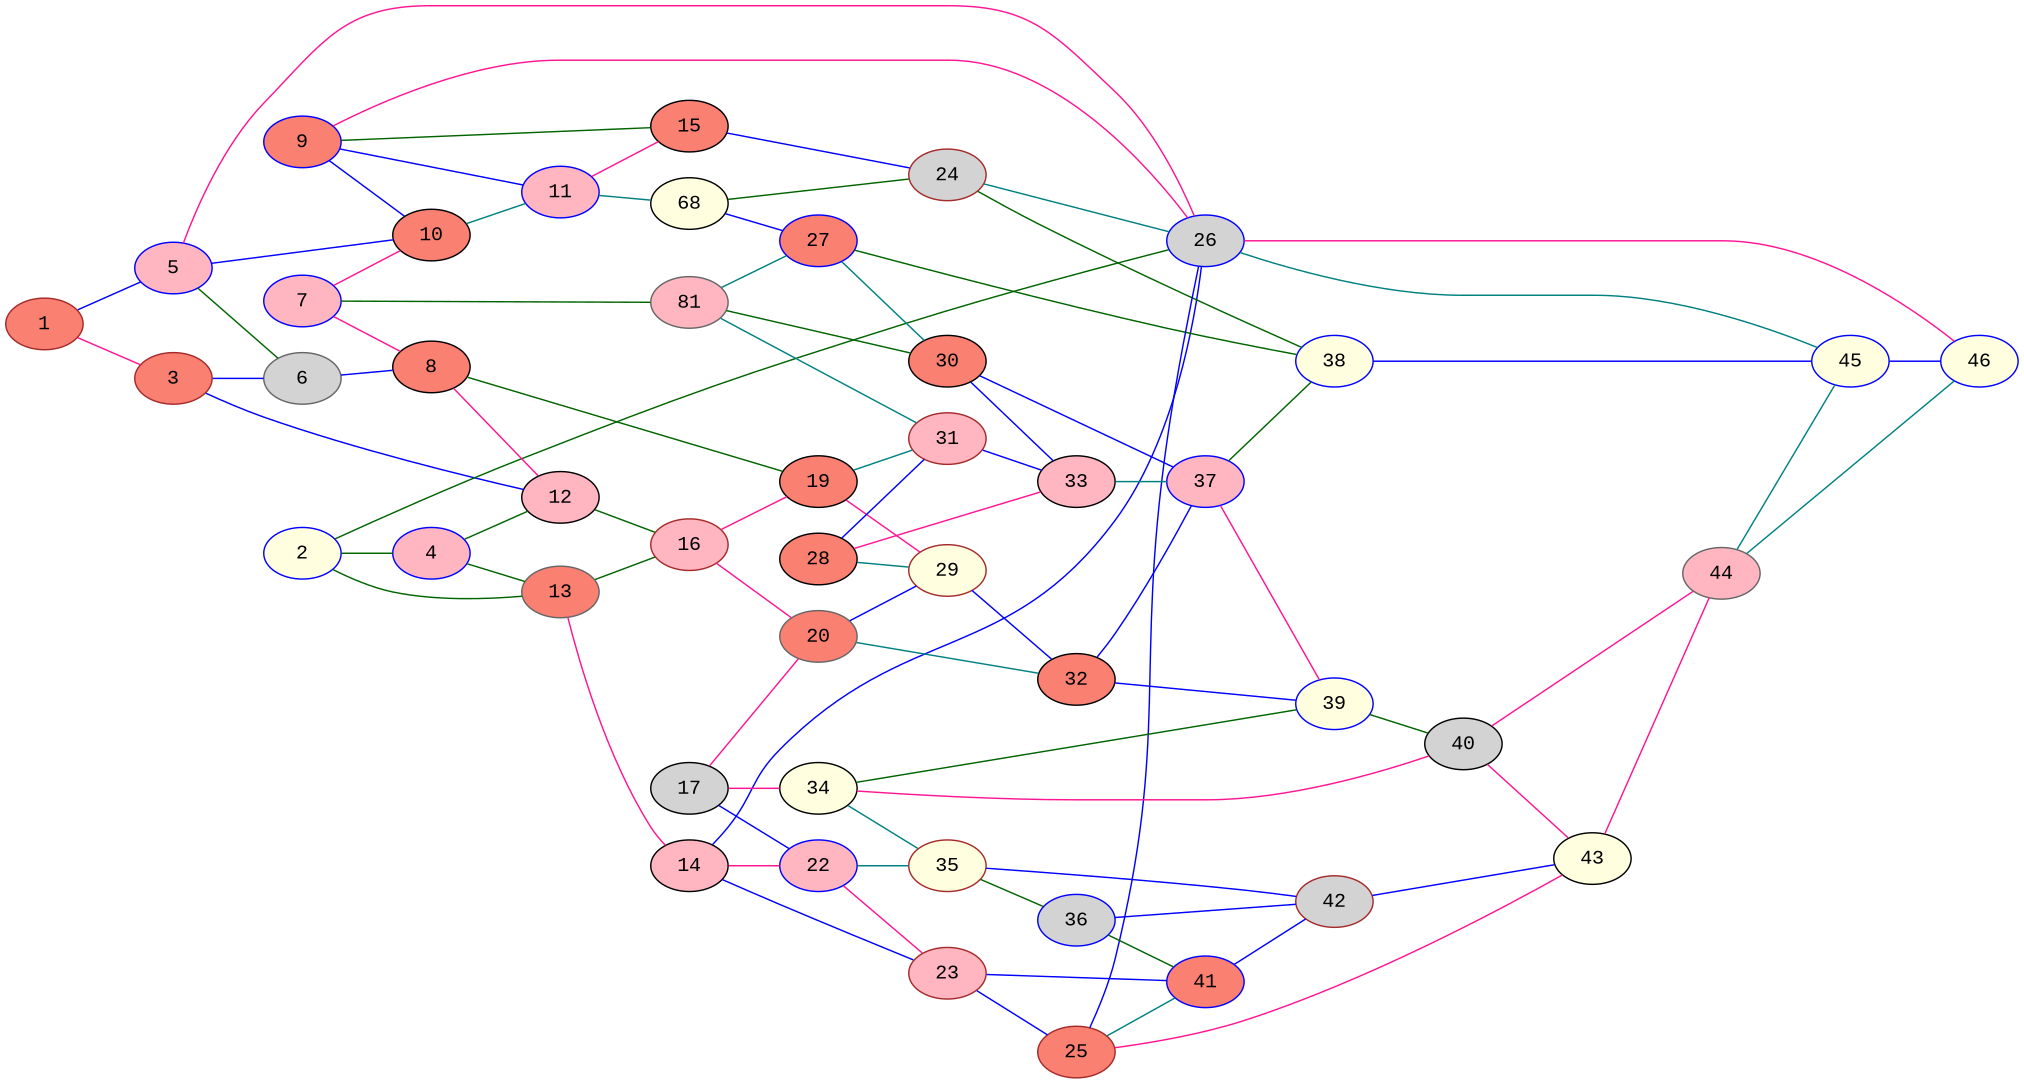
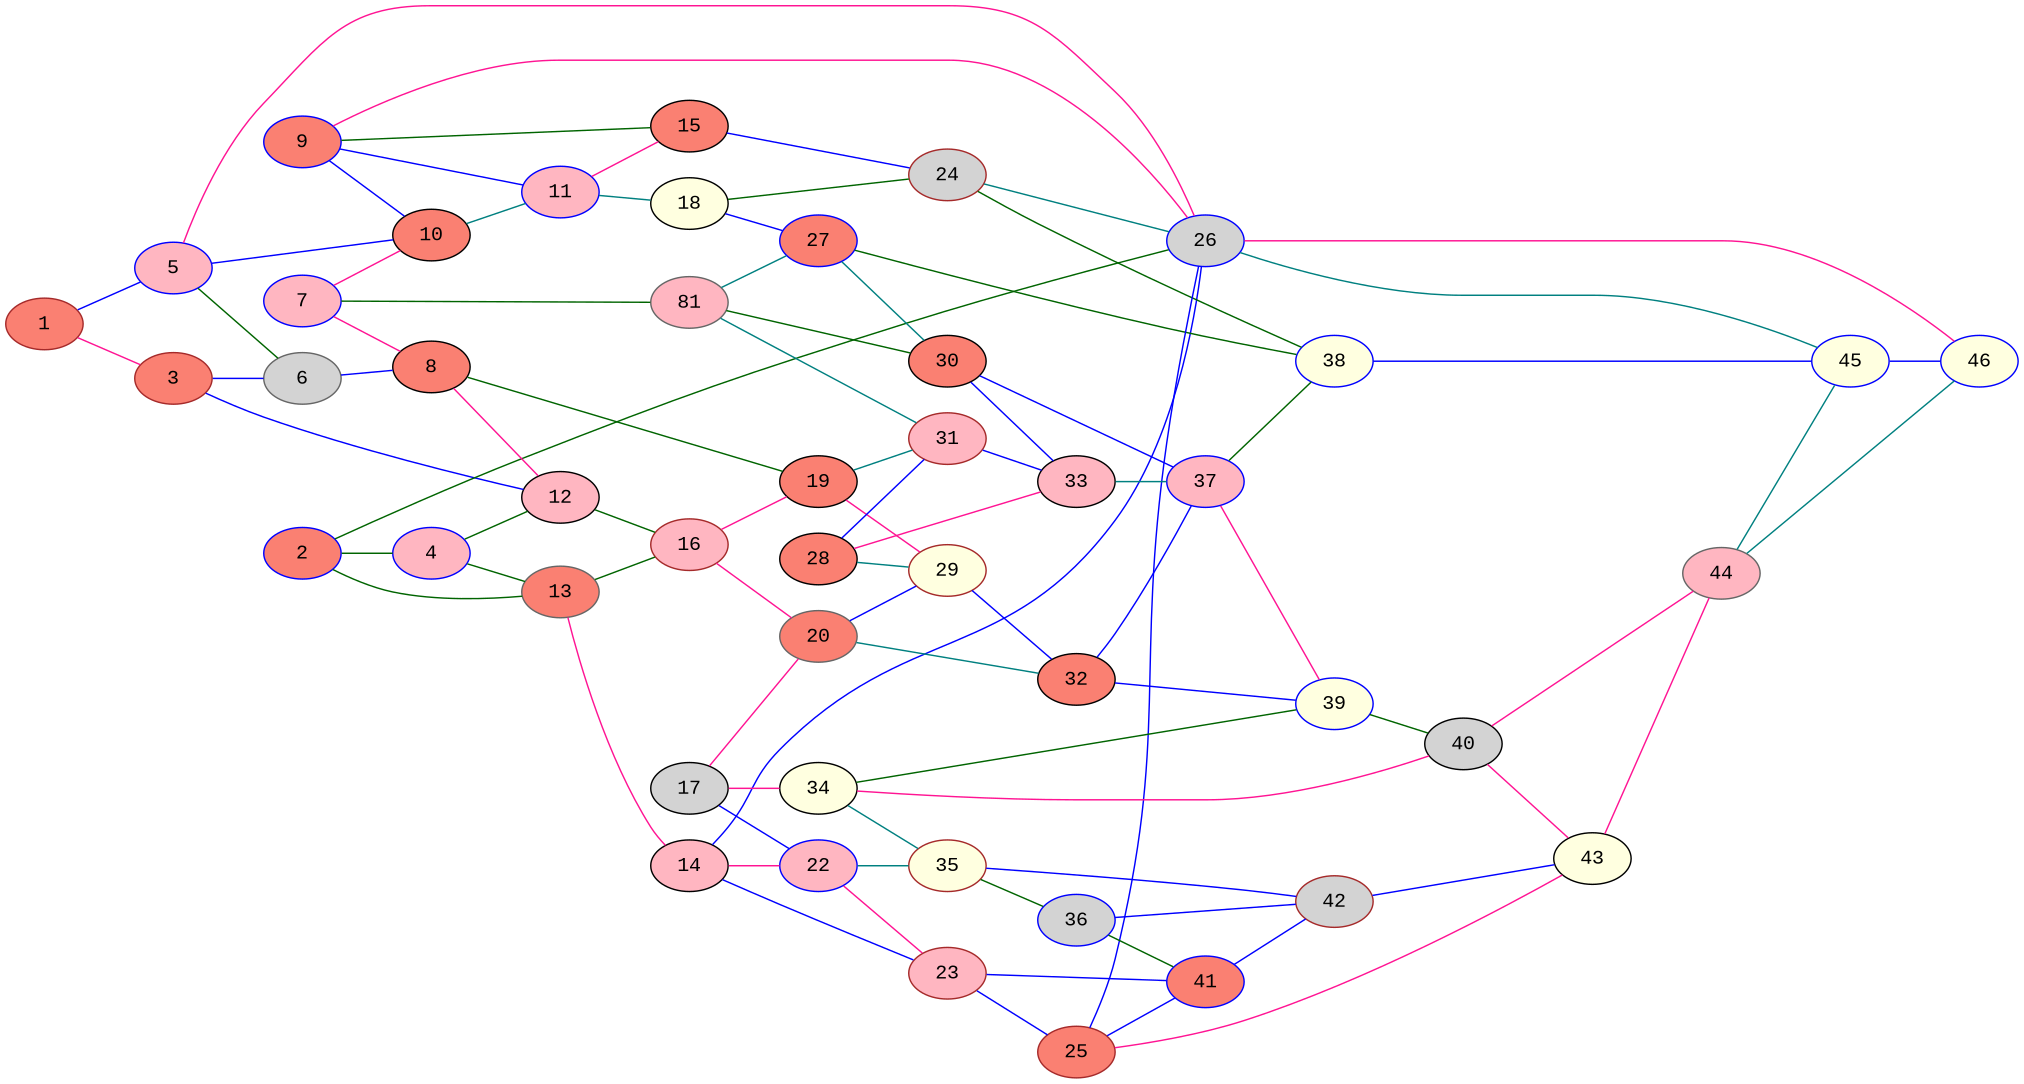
(689, 204) -> (689, 204)
(302, 553) -> (302, 553)
(1141, 1017) -> (1141, 1017)
